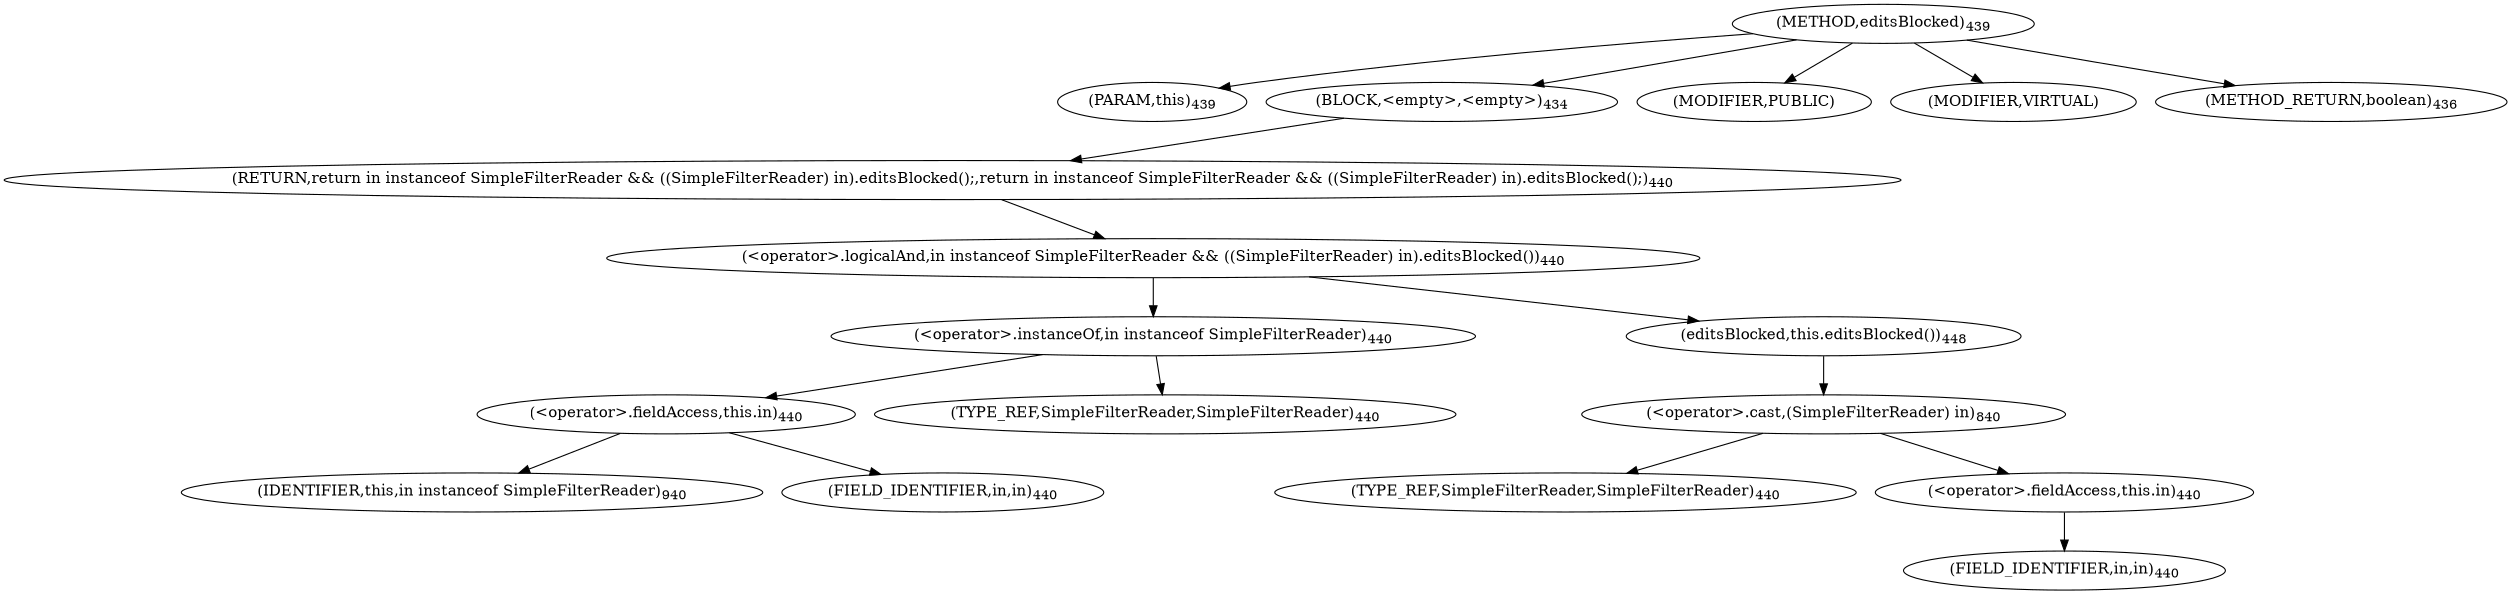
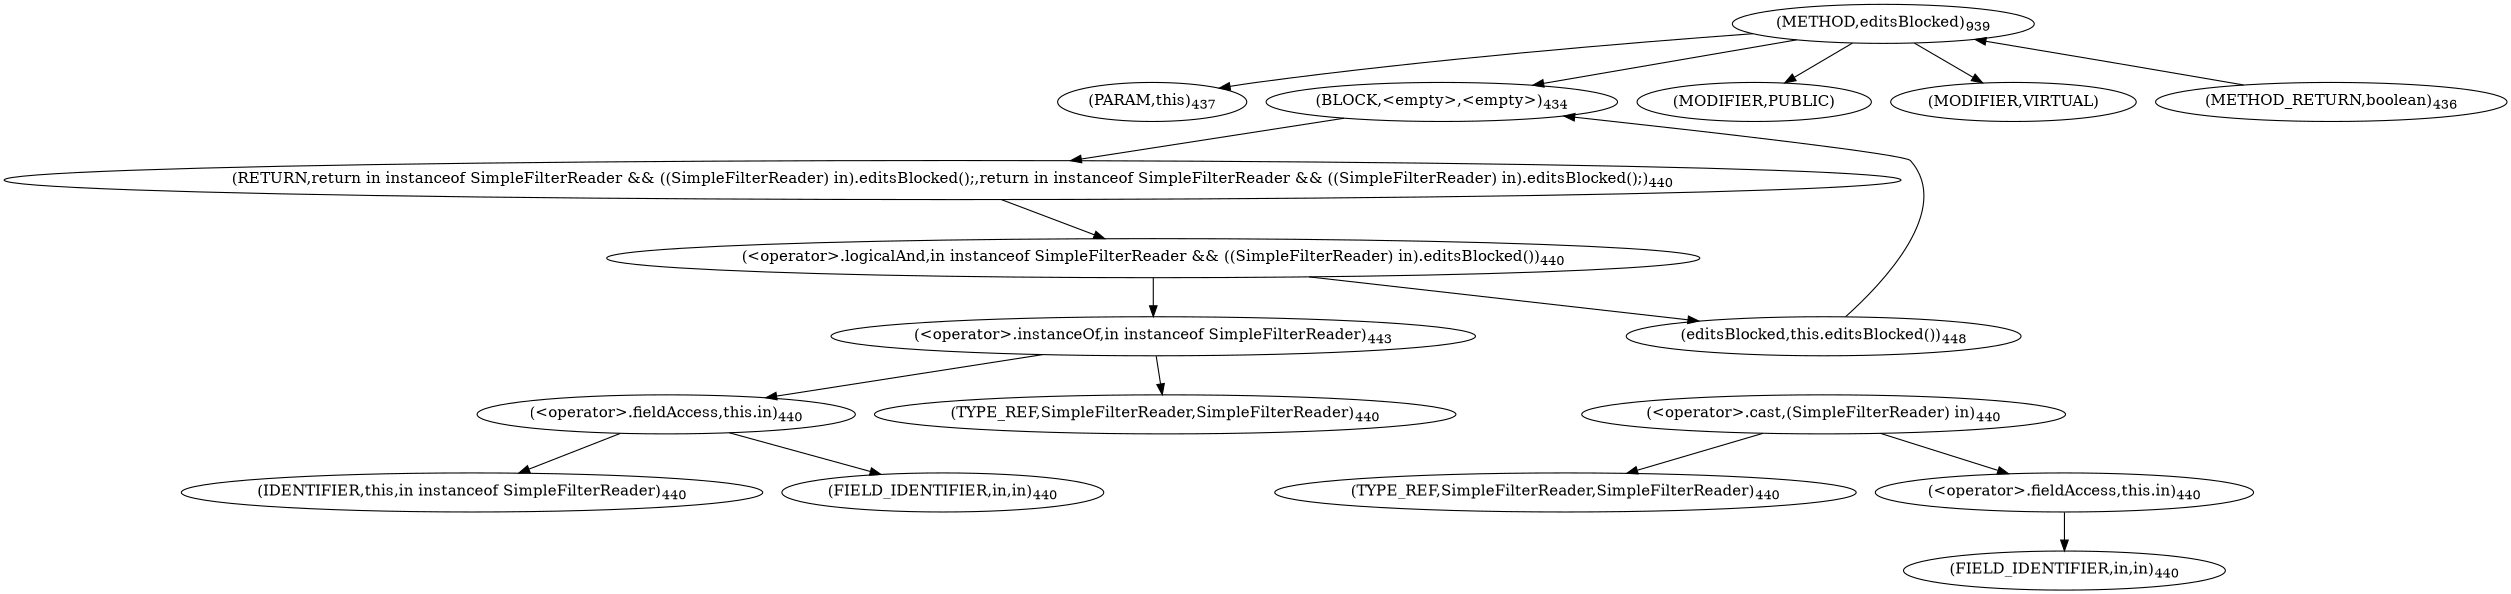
(1978, 22) -> (1978, 22)
(2095, 62) -> (2115, 63)
(1204, 100) -> (1204, 100)
(1380, 335) -> (1380, 335)
(1824, 370) -> (1835, 148)
(1989, 413) -> (1989, 413)
(674, 491) -> (674, 491)
